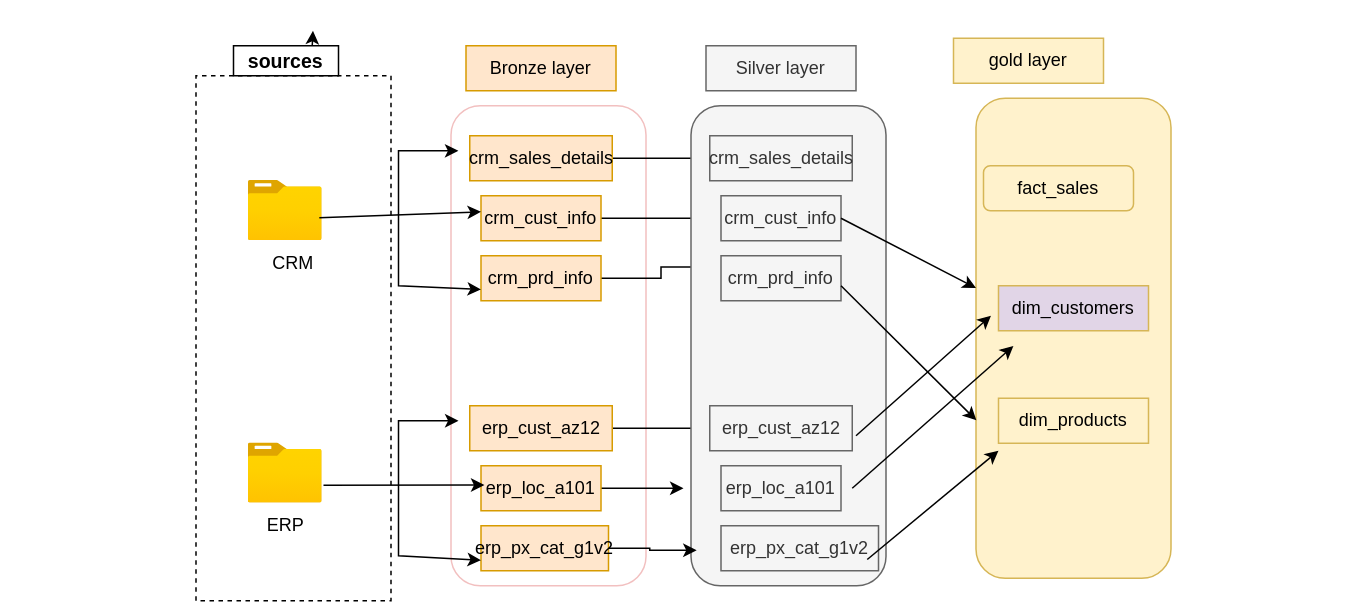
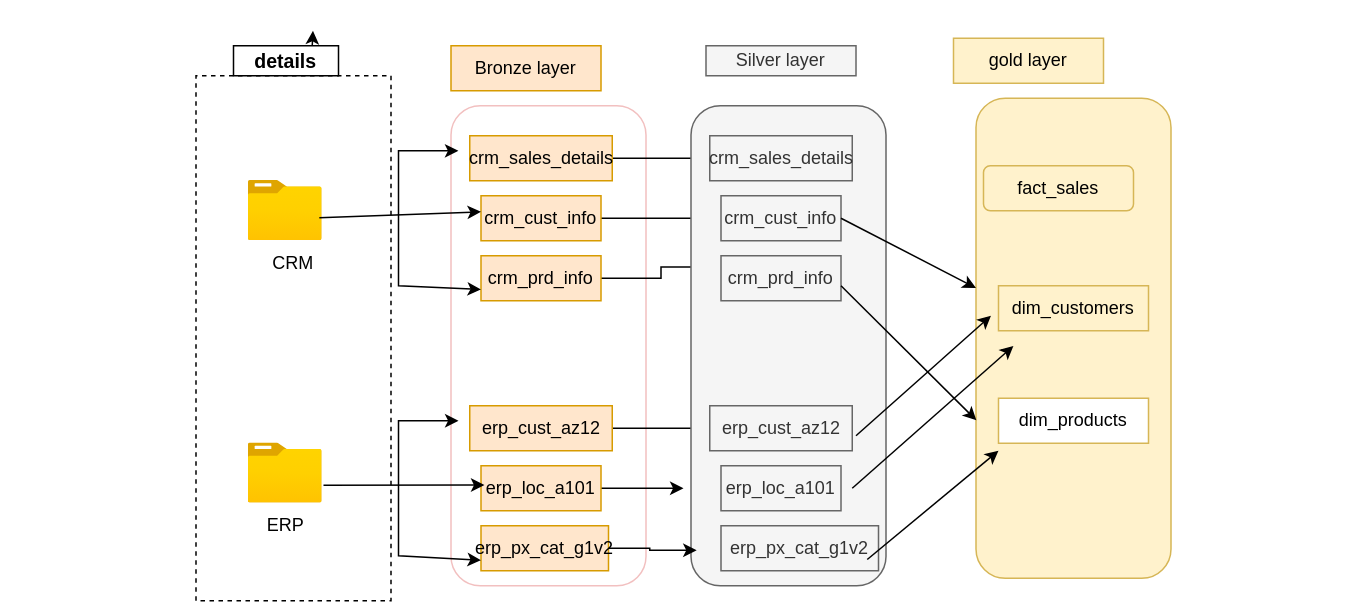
(286, 61) -> (286, 61)
(541, 68) -> (526, 68)
(781, 68) -> (781, 61)
(1073, 308) -> (1073, 308)
(1073, 421) -> (1073, 421)
